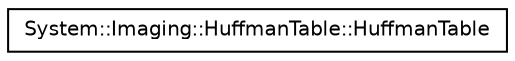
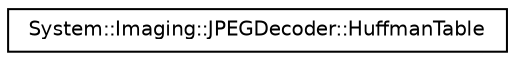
(258, 30) -> (258, 30)
